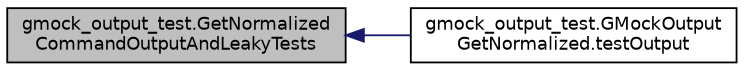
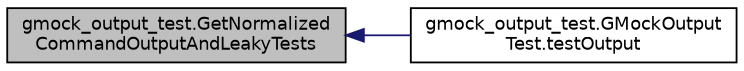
(574, 35) -> (574, 35)
